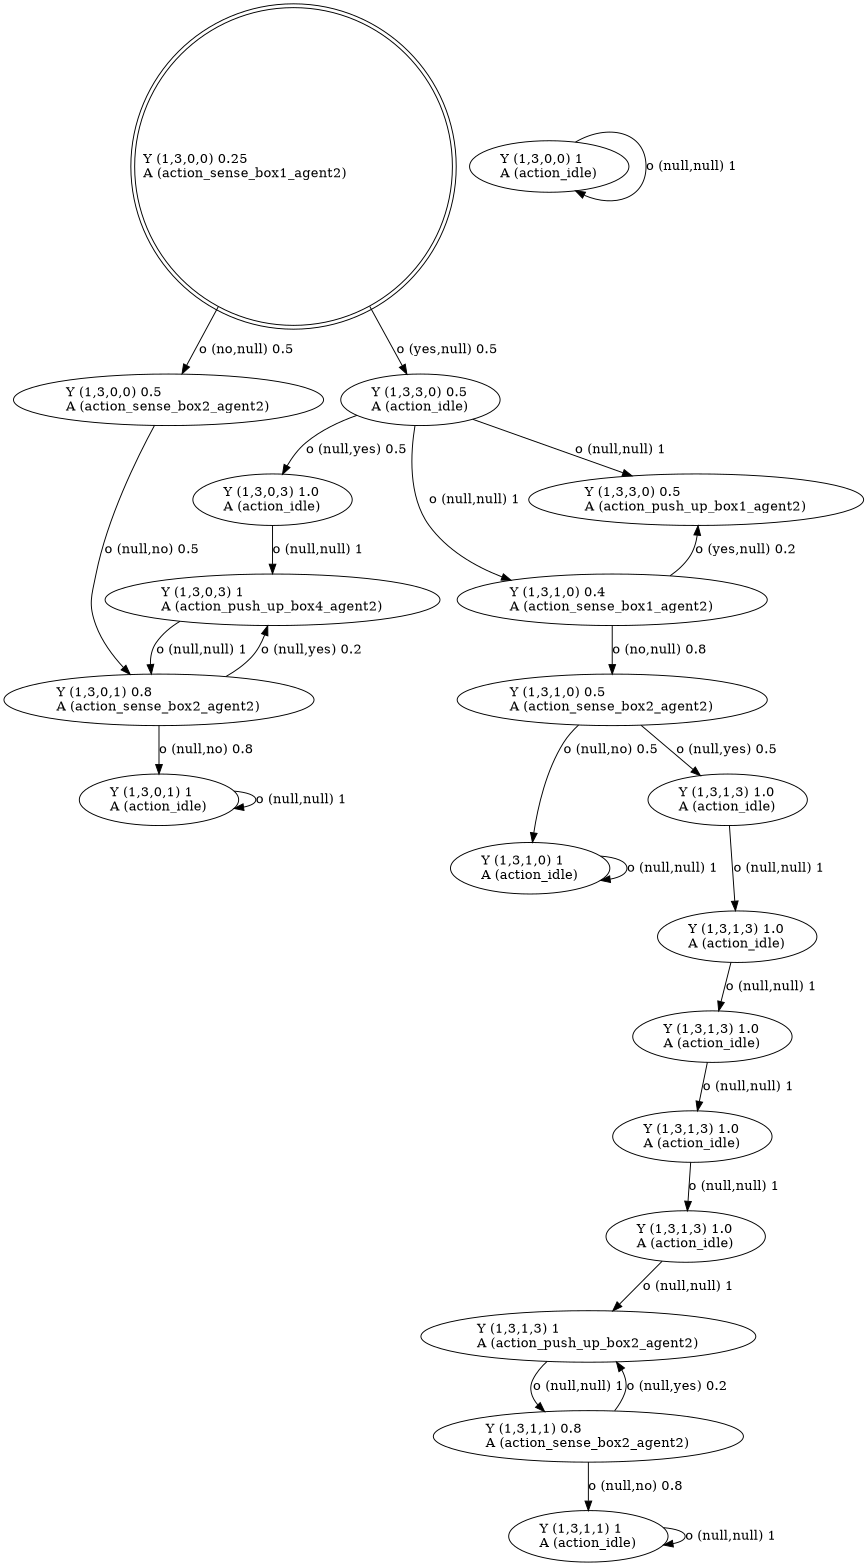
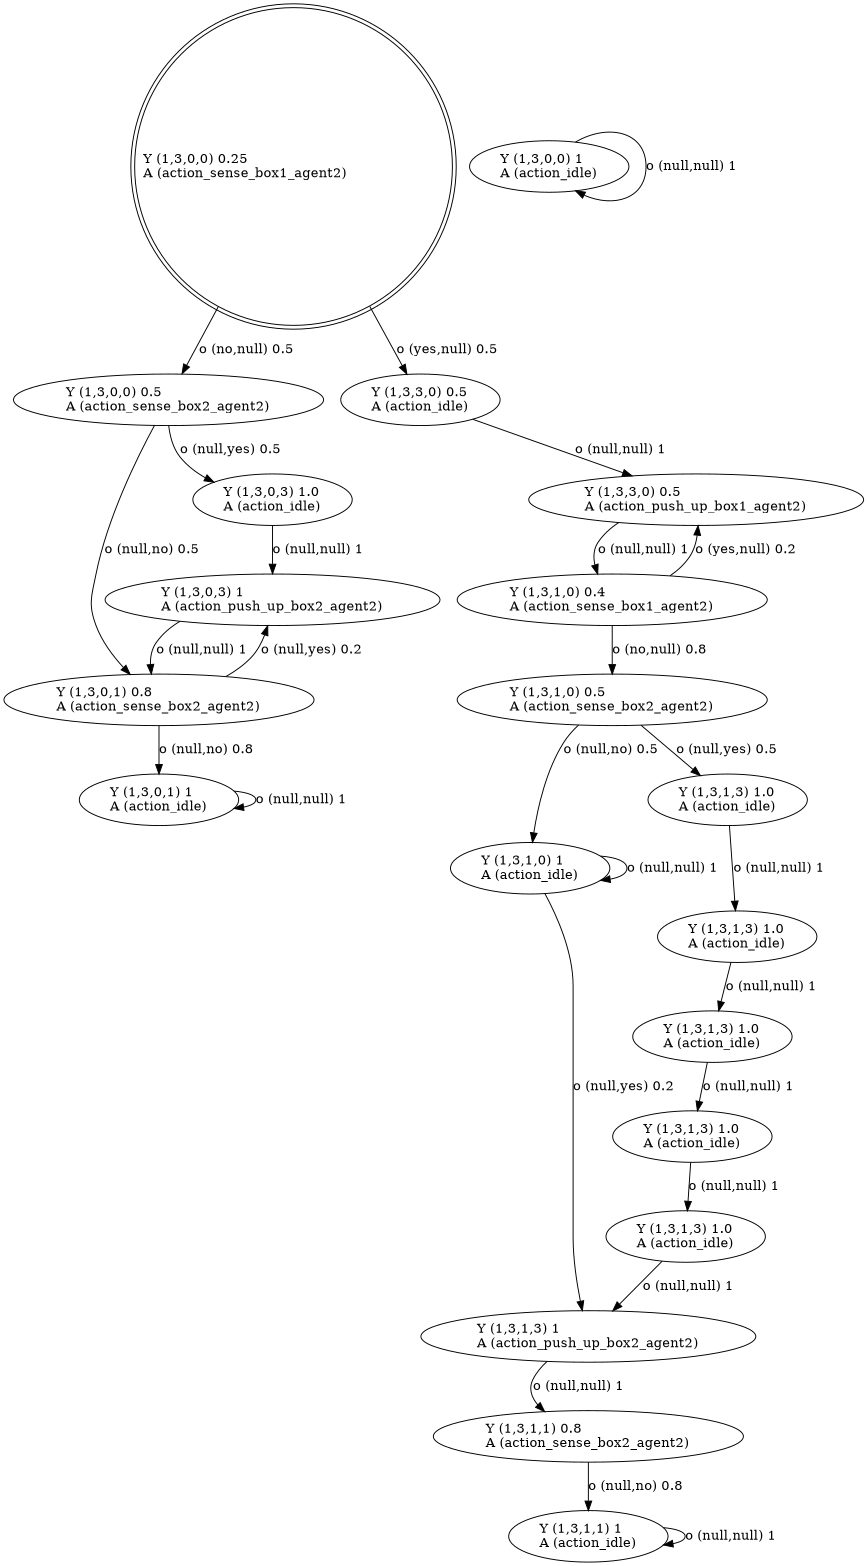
(317, 434) -> (180, 457)
(426, 520) -> (600, 540)
(273, 600) -> (273, 600)
(625, 1391) -> (573, 1095)
